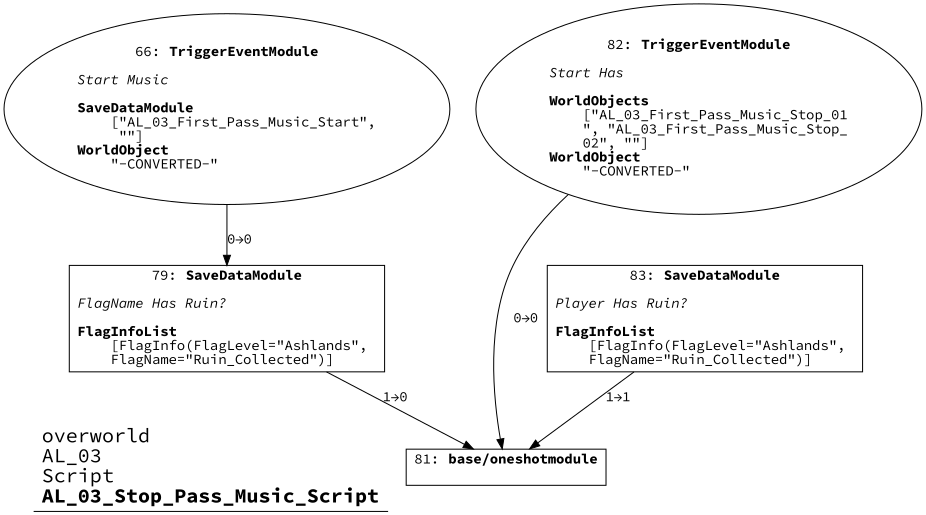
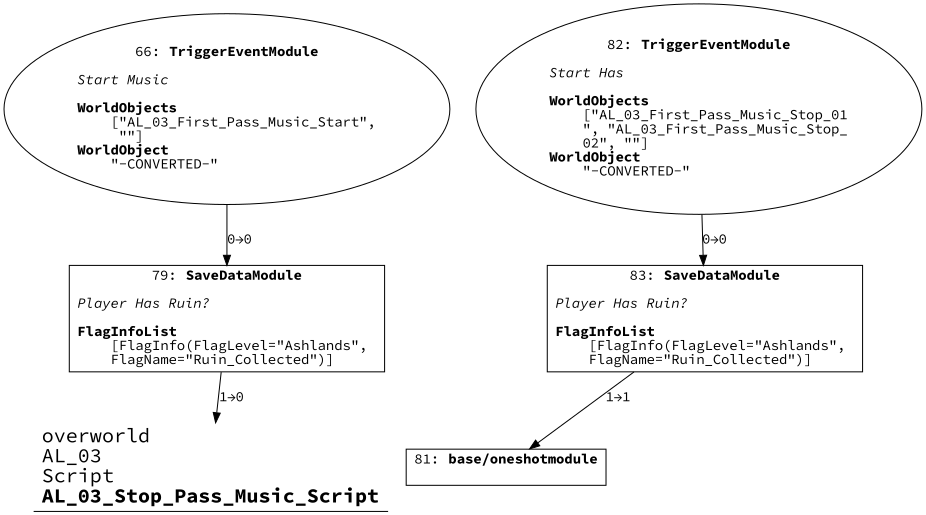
(136, 108) -> (128, 108)
(152, 304) -> (144, 304)
(500, 306) -> (703, 235)
(395, 408) -> (219, 392)
